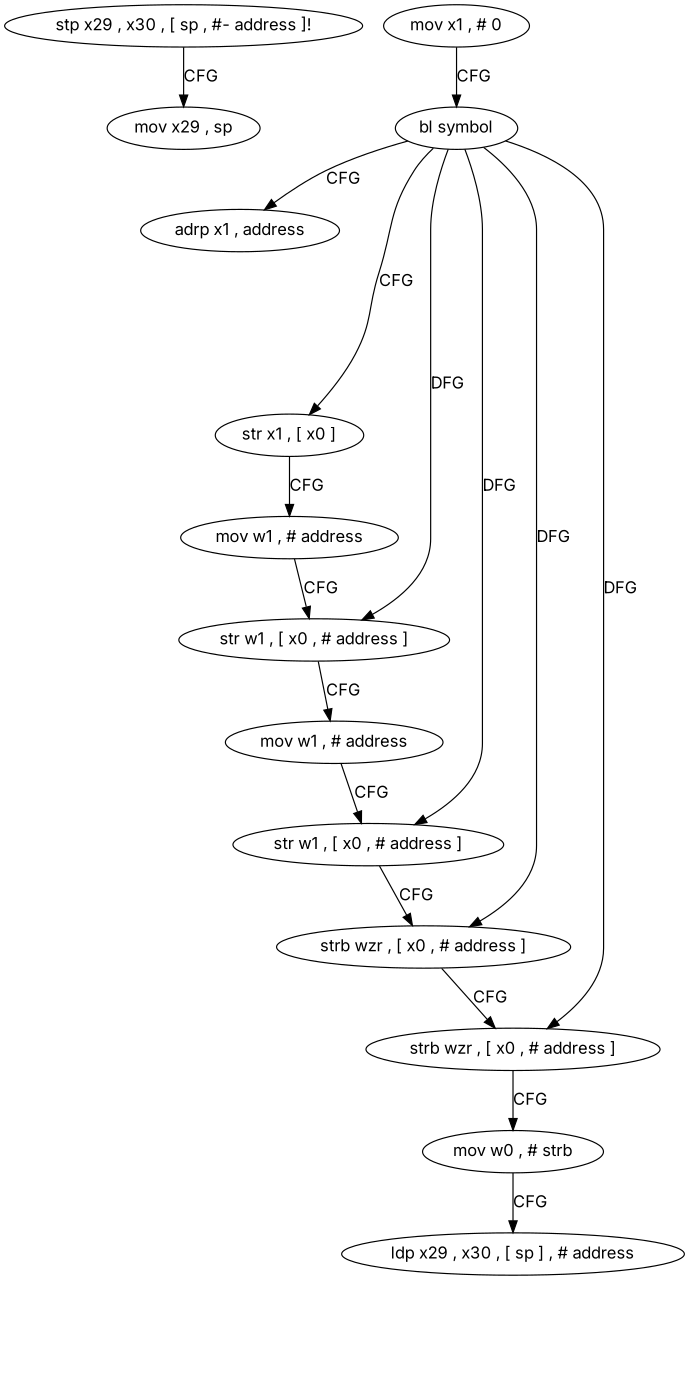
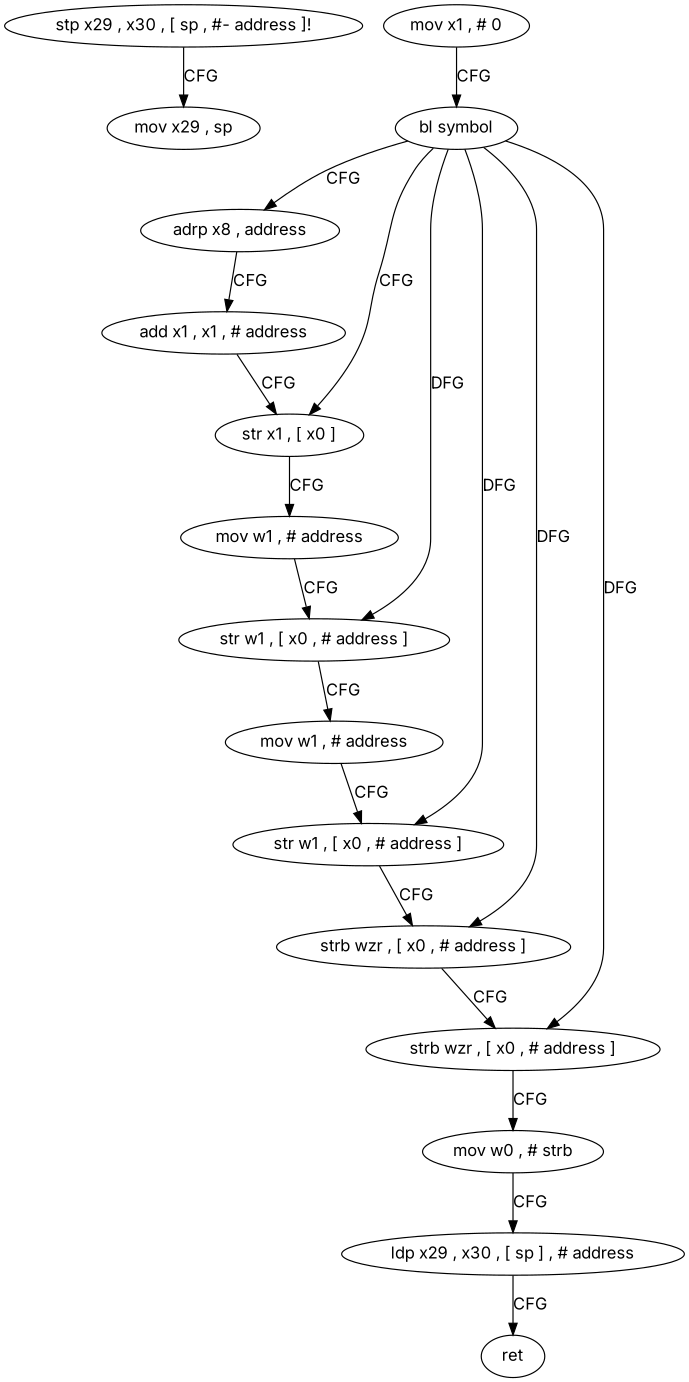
(240, 231) -> (240, 231)
none -> (224, 333)
none -> (513, 1356)
